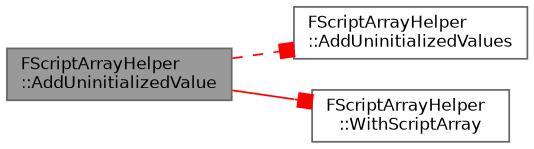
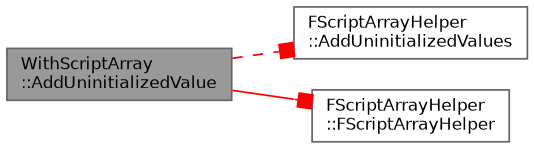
(119, 74) -> (119, 74)
(411, 116) -> (411, 116)
